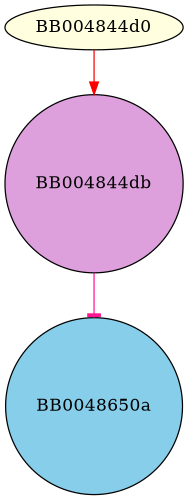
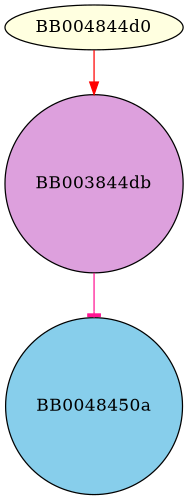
(94, 184) -> (94, 184)
(94, 406) -> (94, 406)
